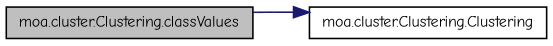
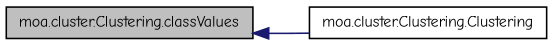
(273, 12) -> (289, 33)
